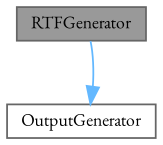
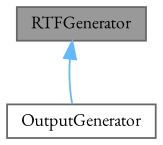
(93, 64) -> (70, 82)
